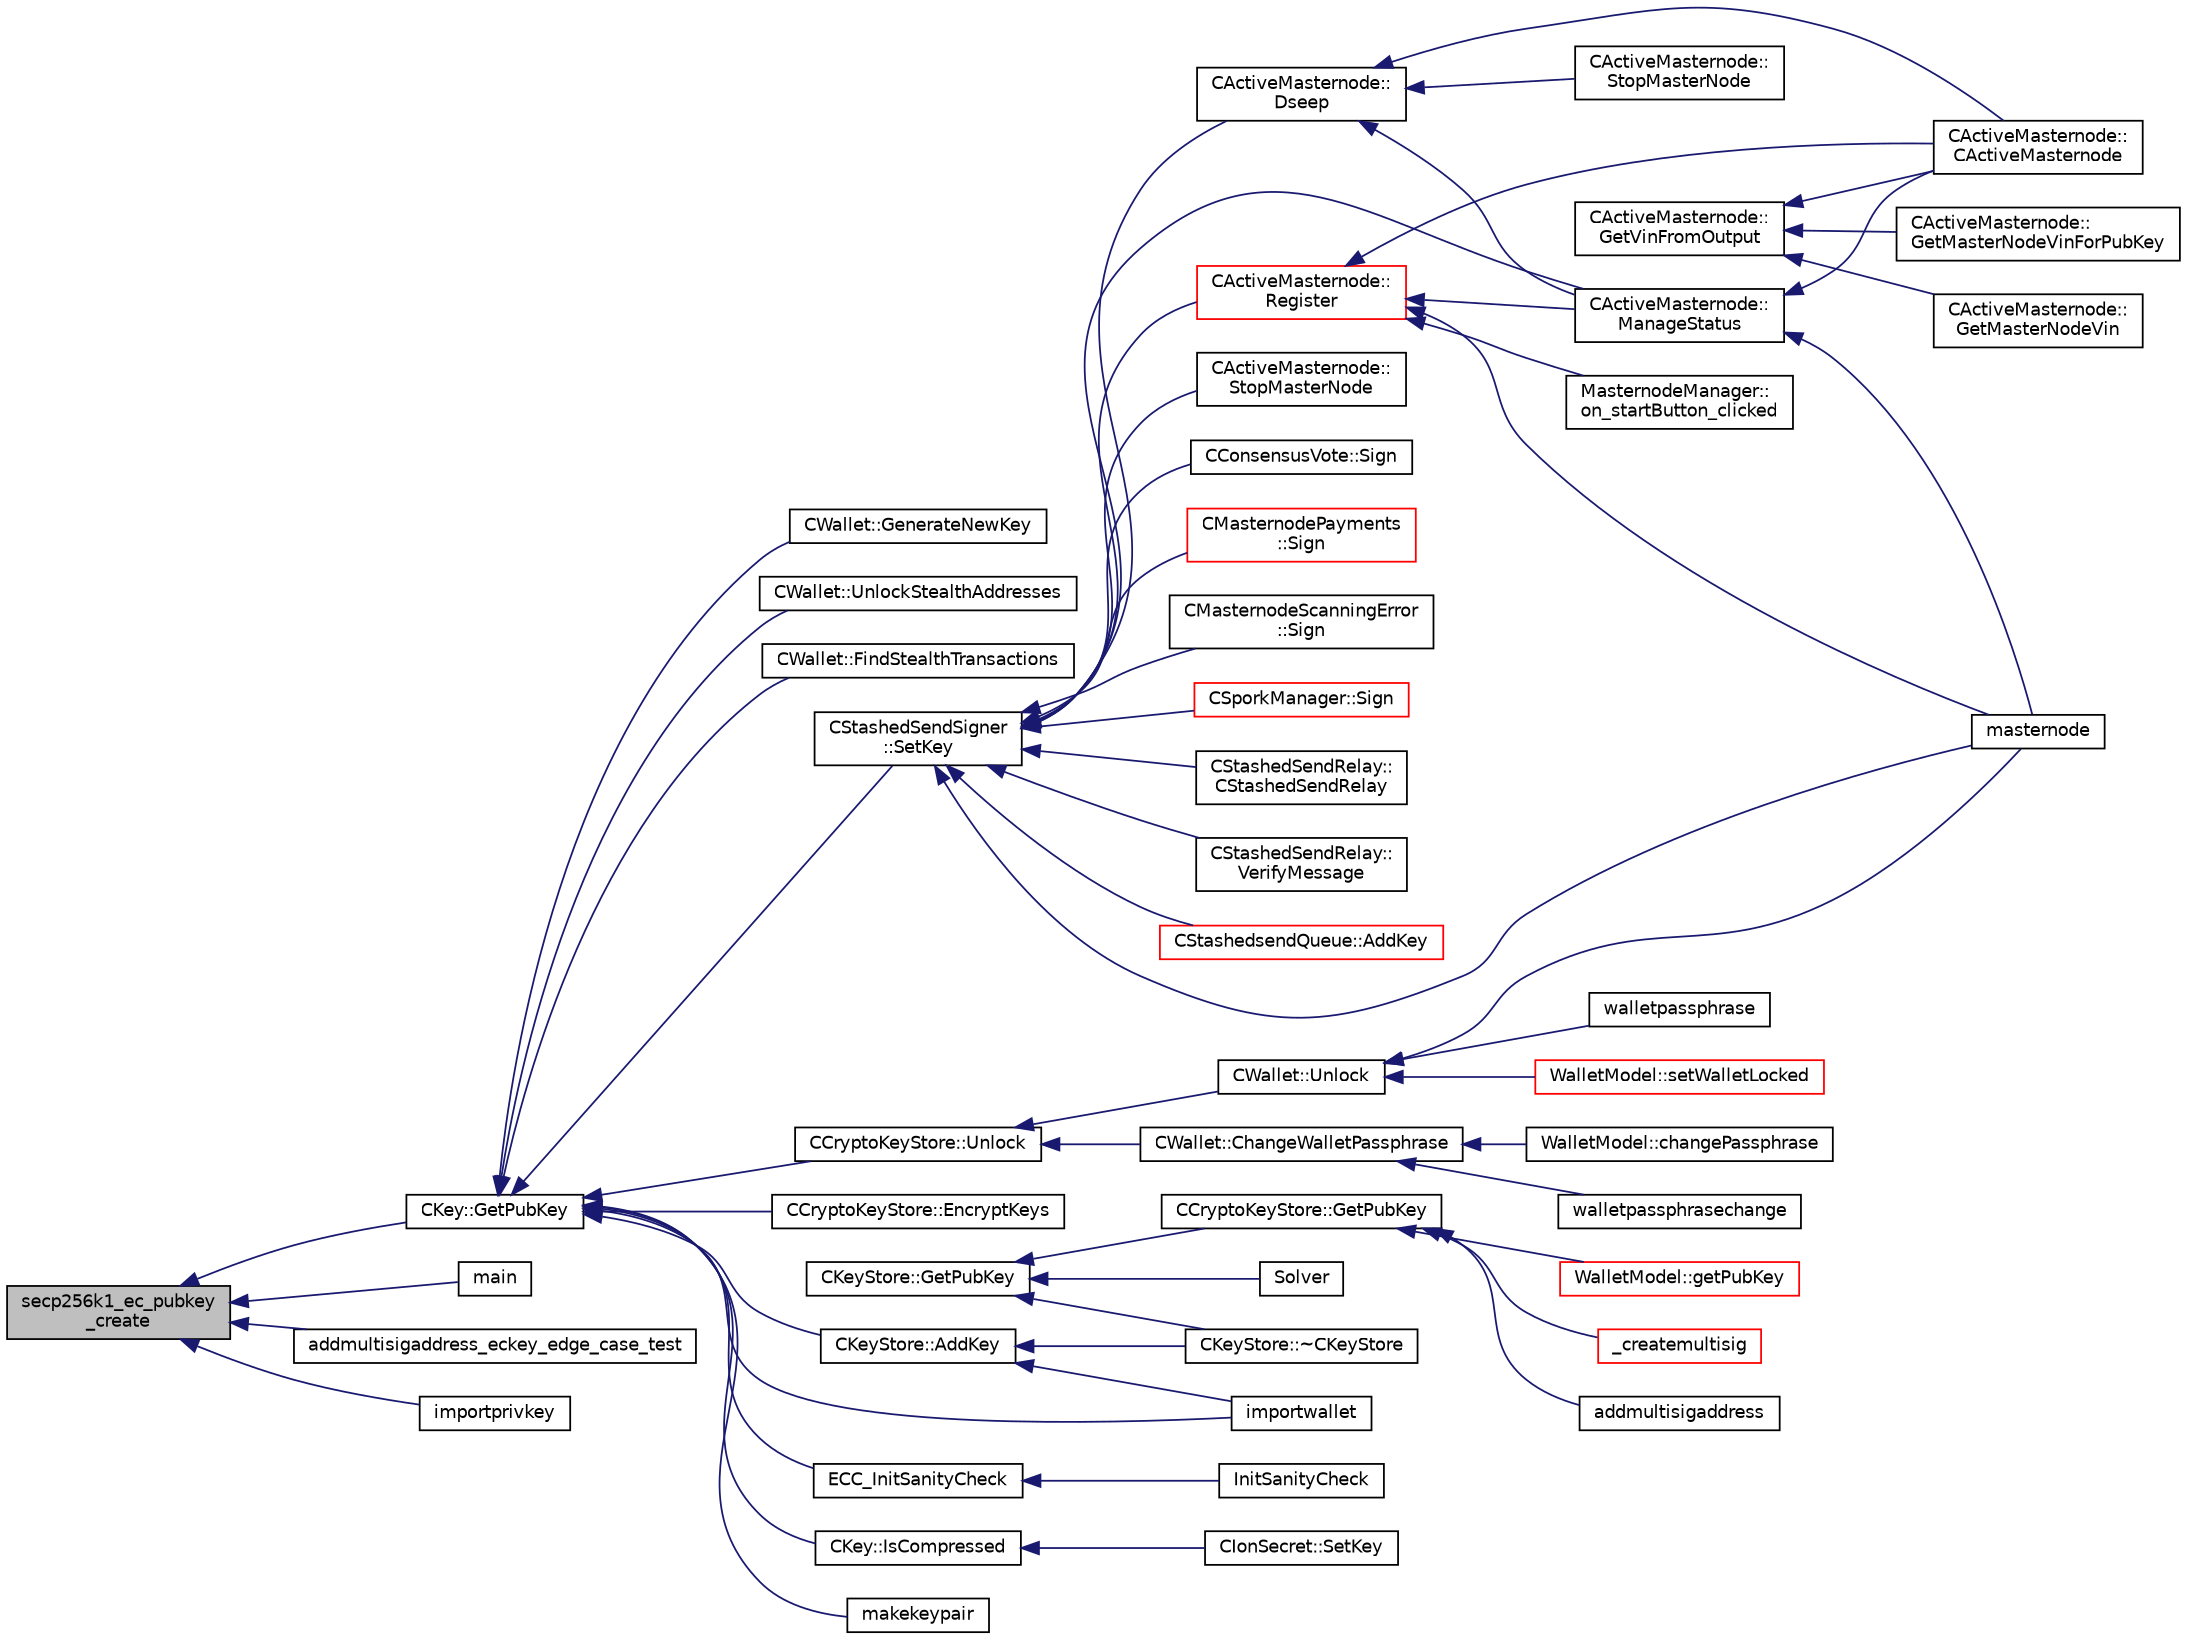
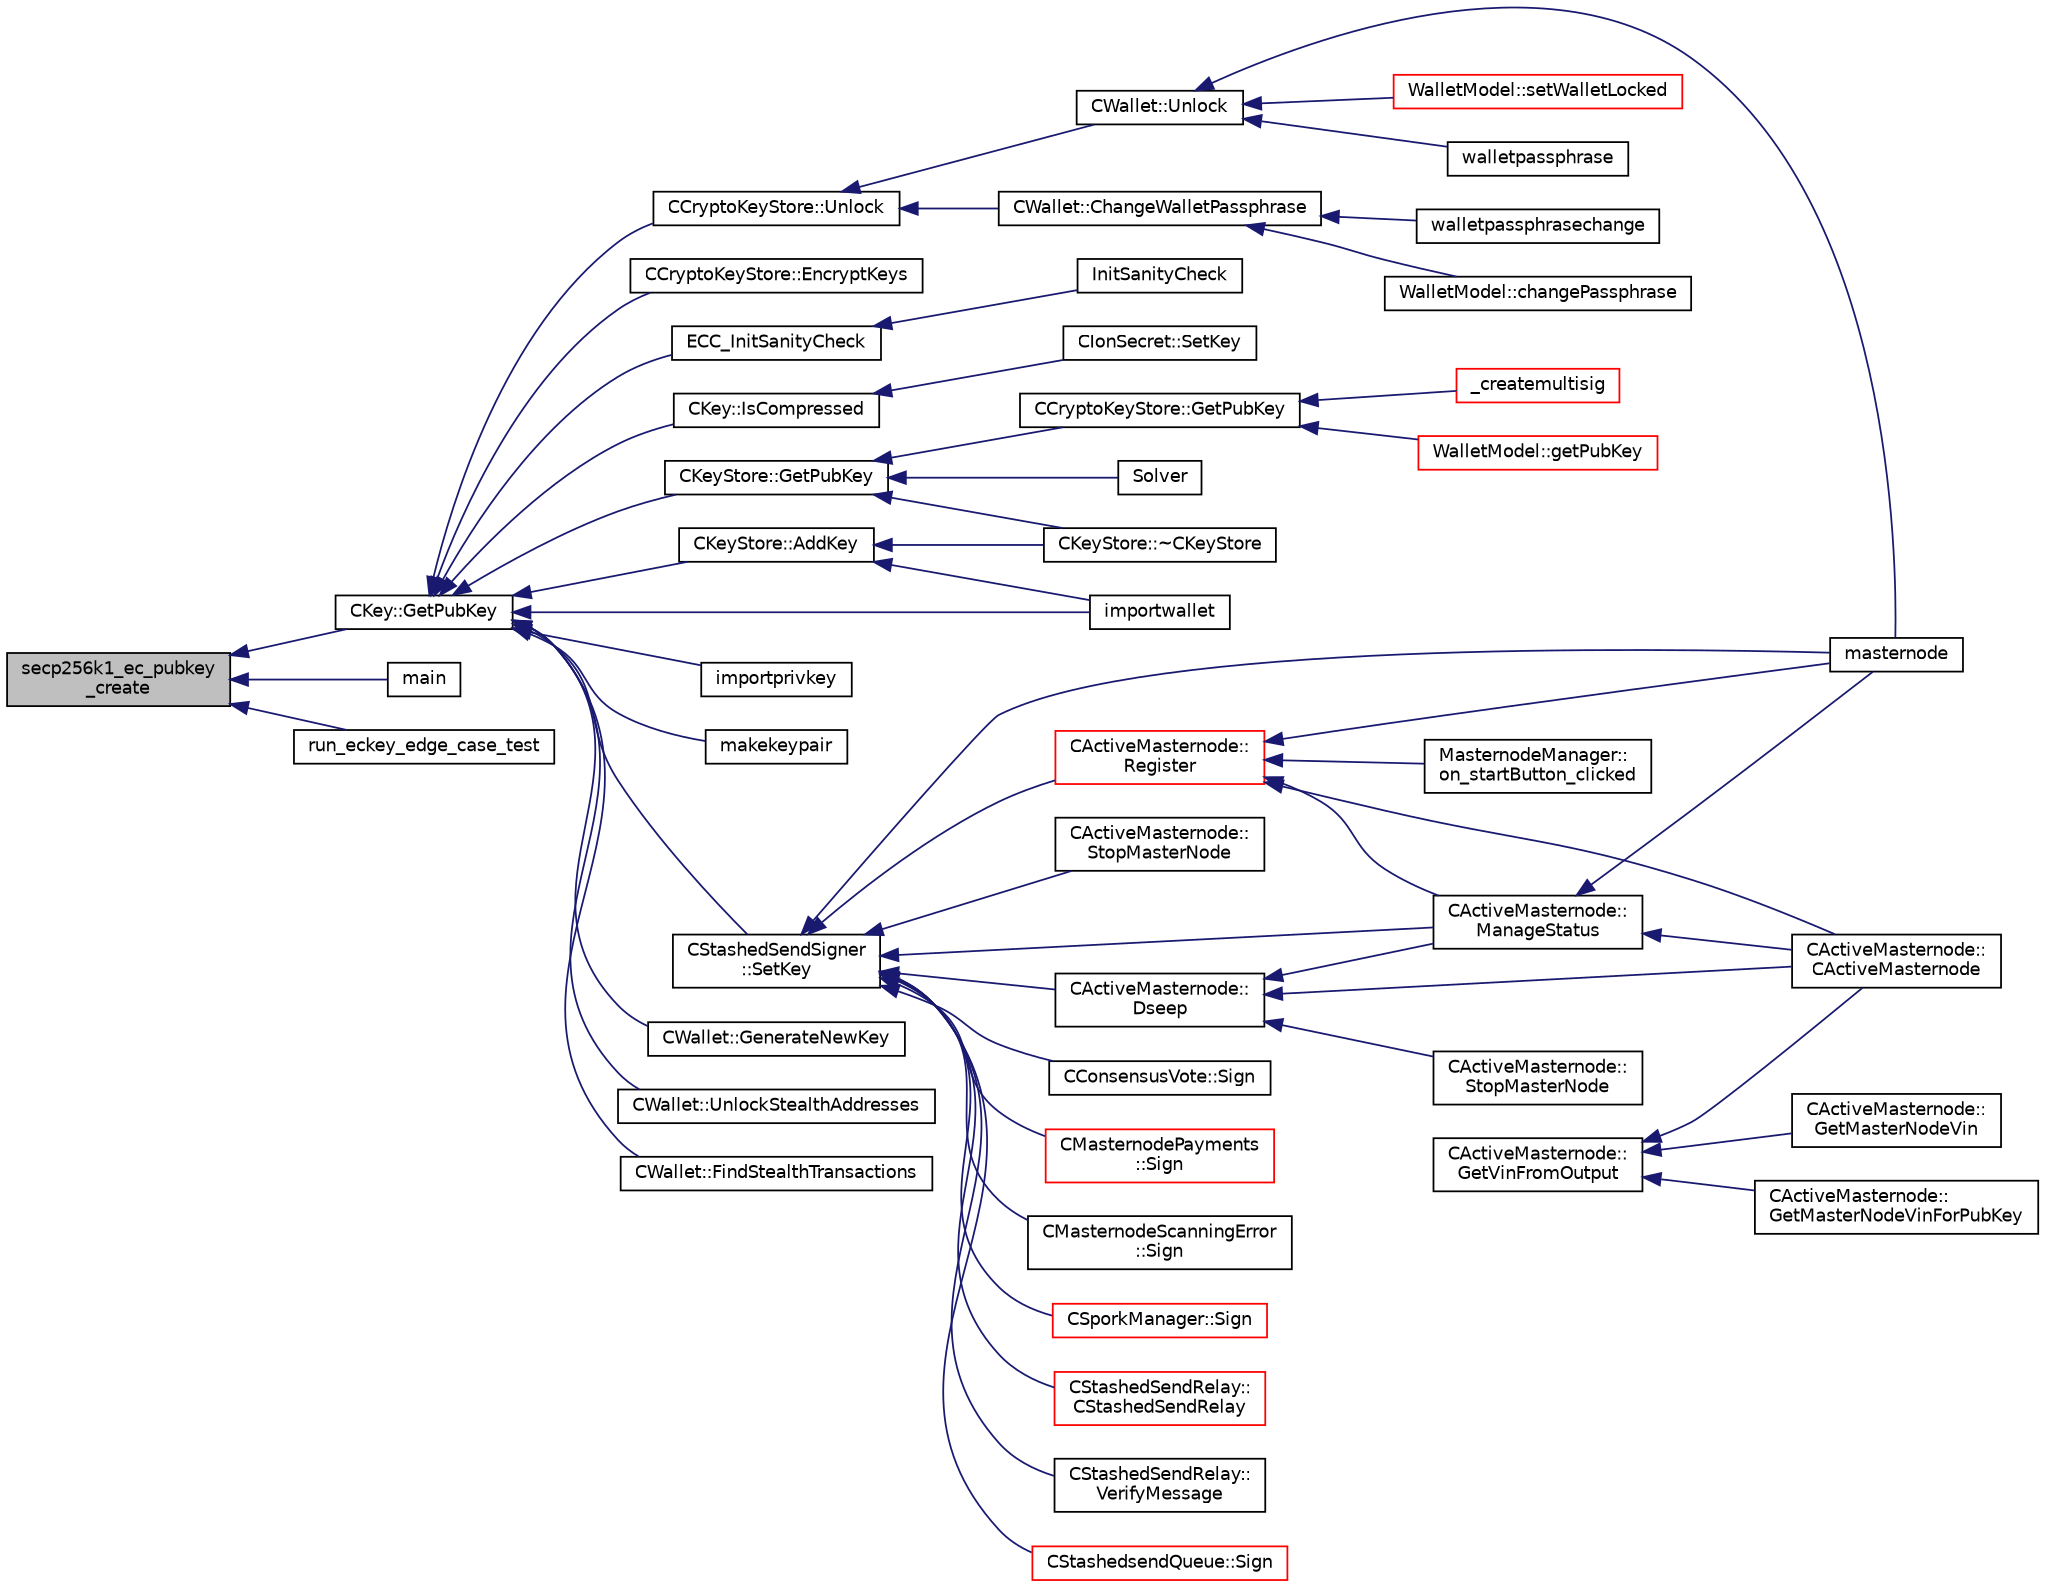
none -> (569, 532)
(1302, 778) -> (1160, 1399)
(1302, 942) -> (1160, 1563)
(495, 1346) -> (424, 747)
(306, 1383) -> (616, 649)
(1680, 1413) -> none
